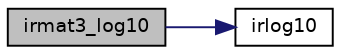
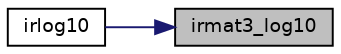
(191, 27) -> (130, 27)
